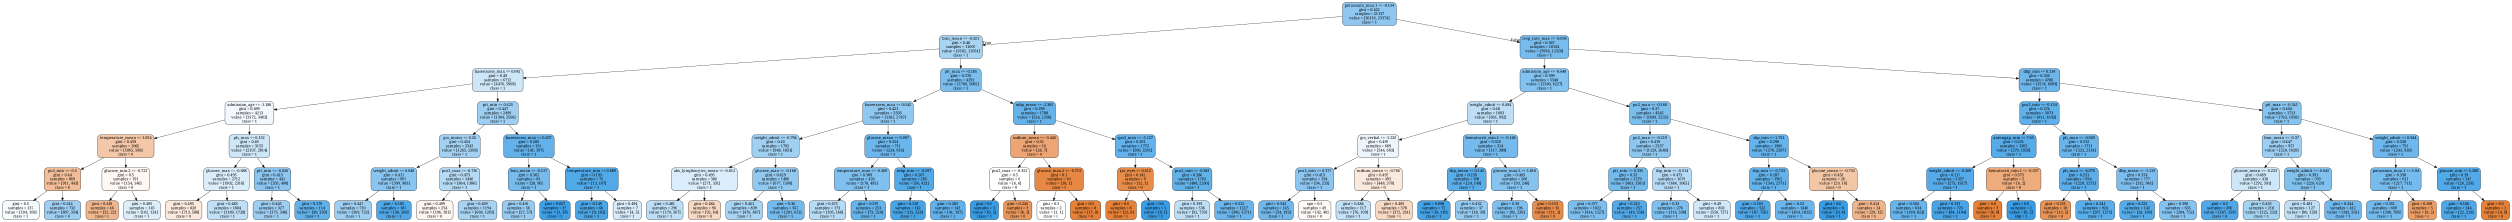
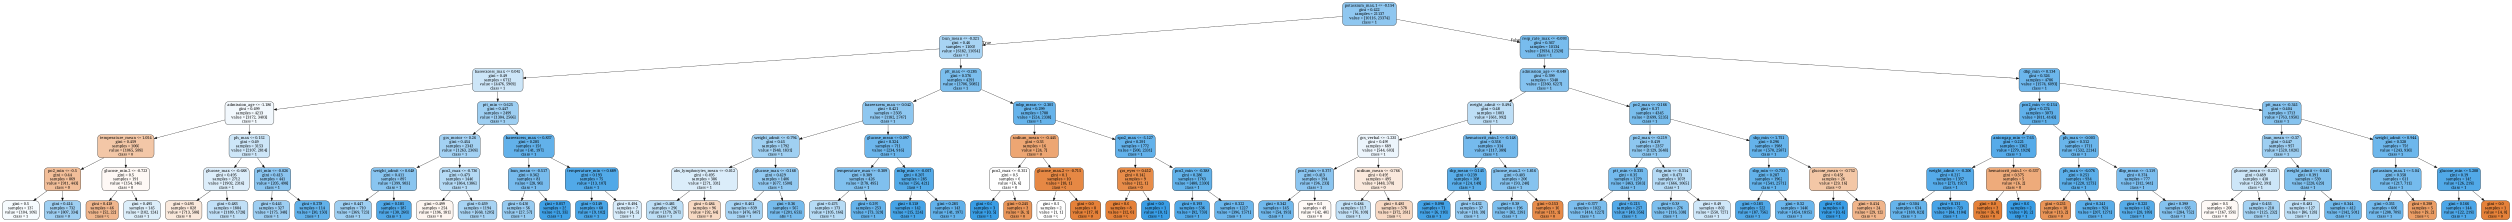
(786, 210) -> (786, 210)
(1192, 210) -> (1192, 210)
(2220, 210) -> (2220, 210)
